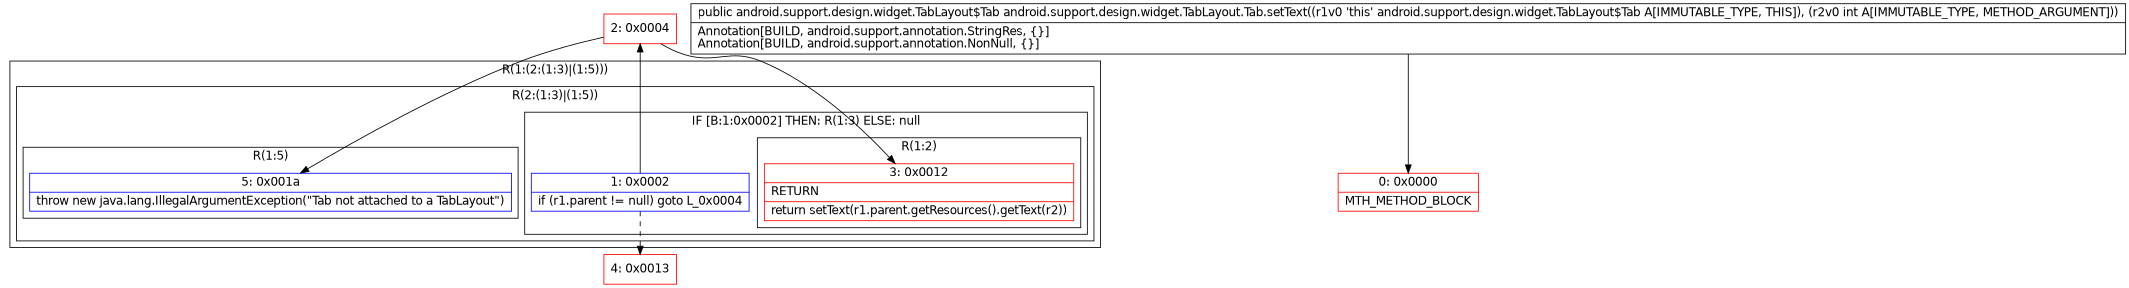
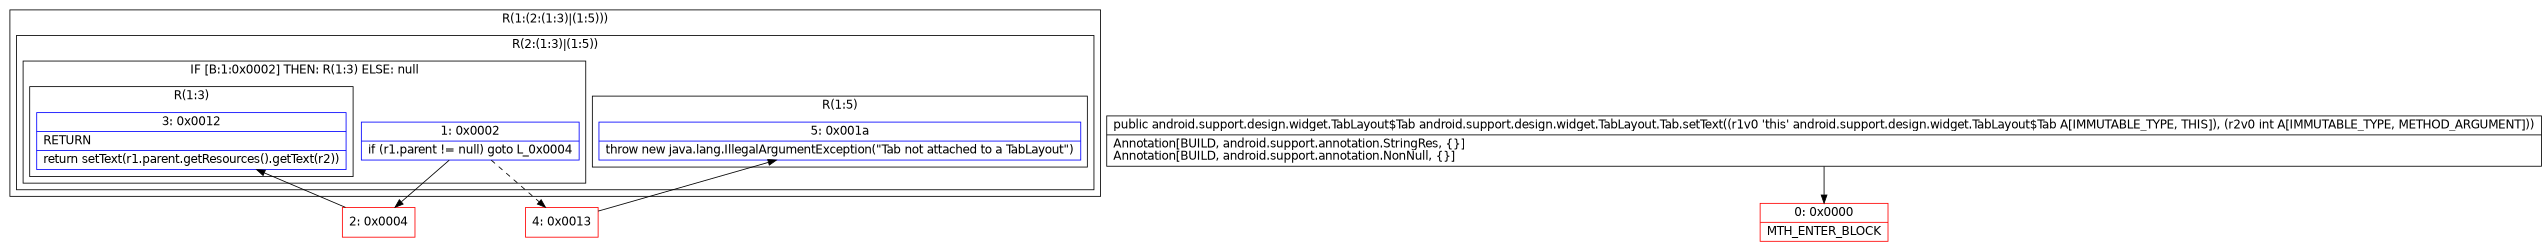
(451, 92) -> (692, 184)
(919, 147) -> (191, 96)
(919, 192) -> (191, 141)
(1408, 201) -> (1824, 231)
